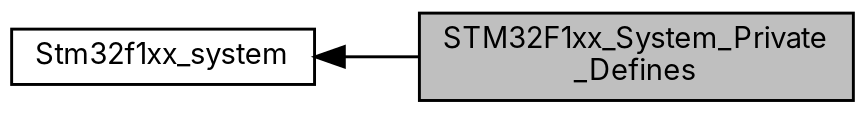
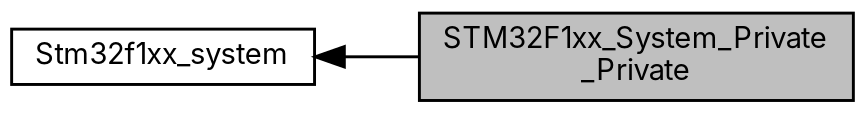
(636, 57) -> (636, 57)
